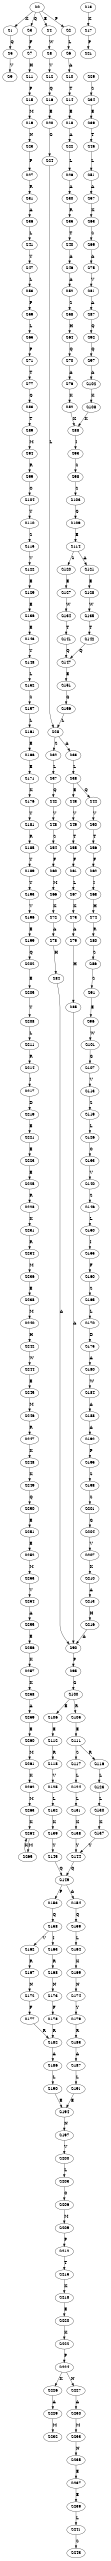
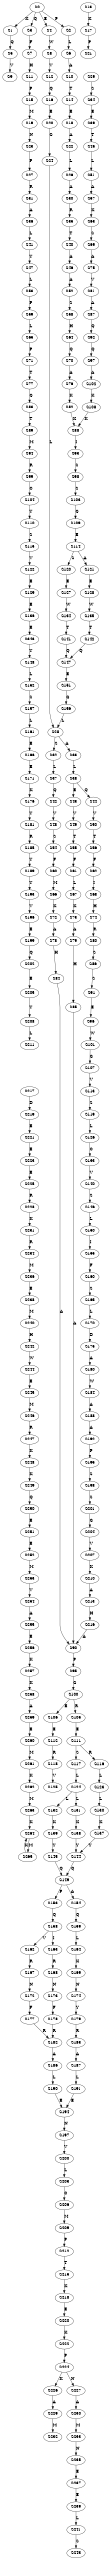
(30, 639) -> (30, 639)
(30, 1068) -> none
(53, 1798) -> (65, 1798)
